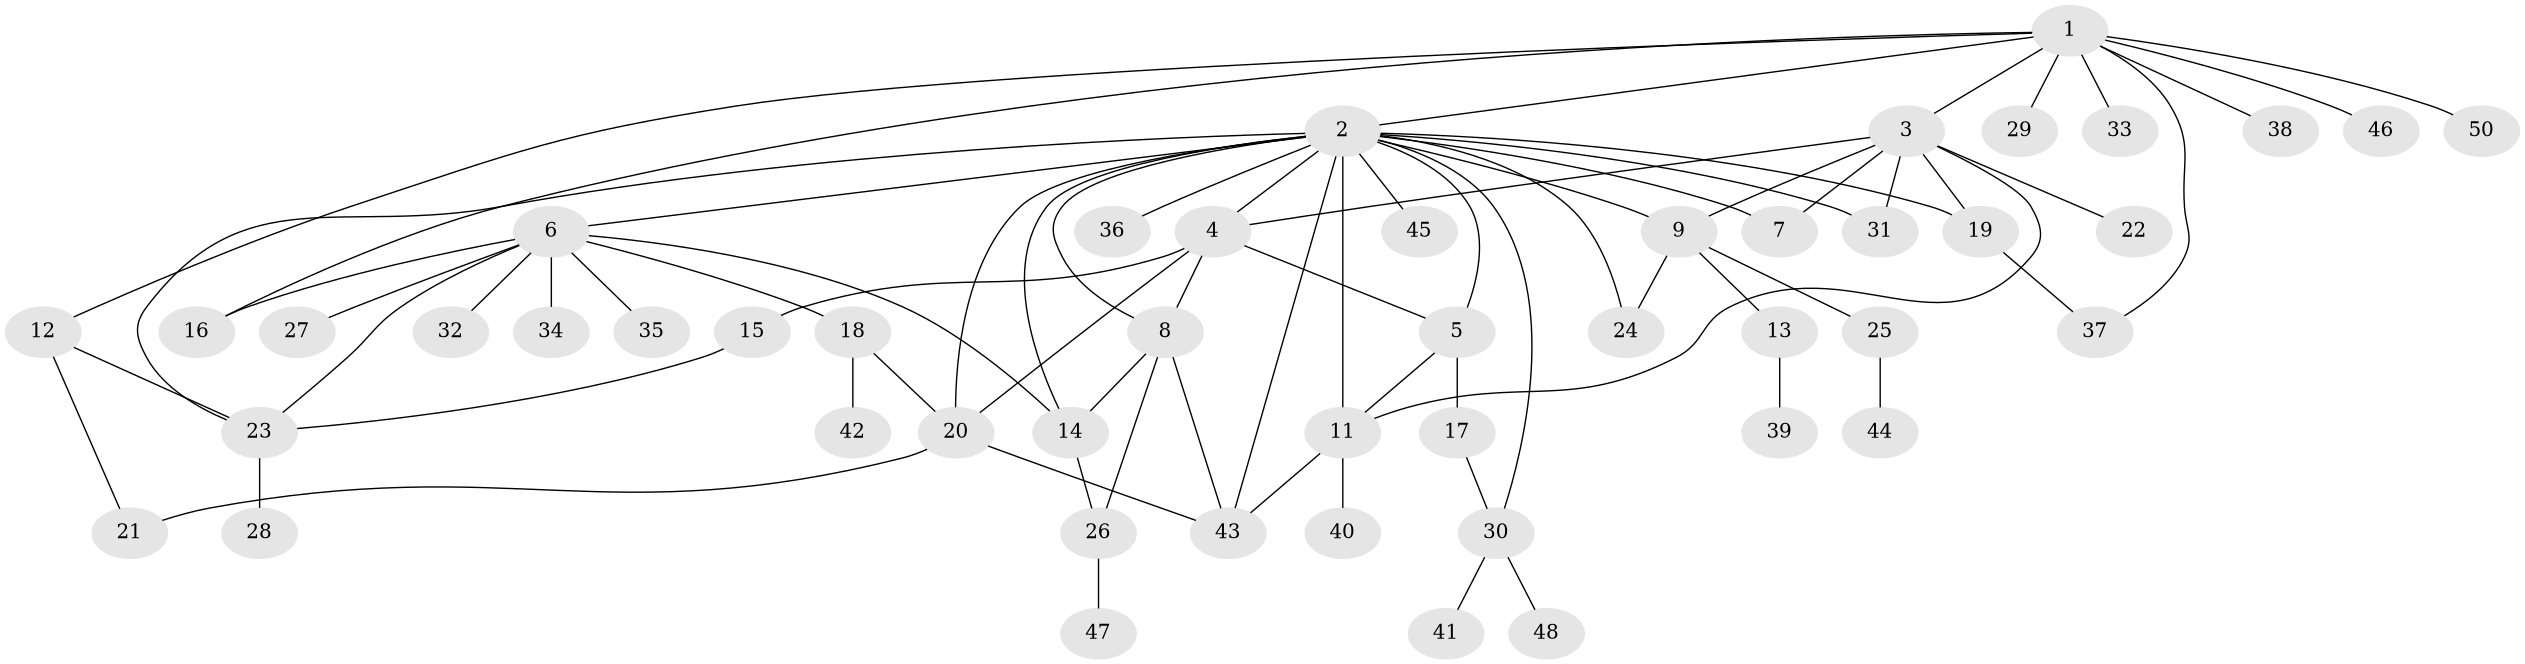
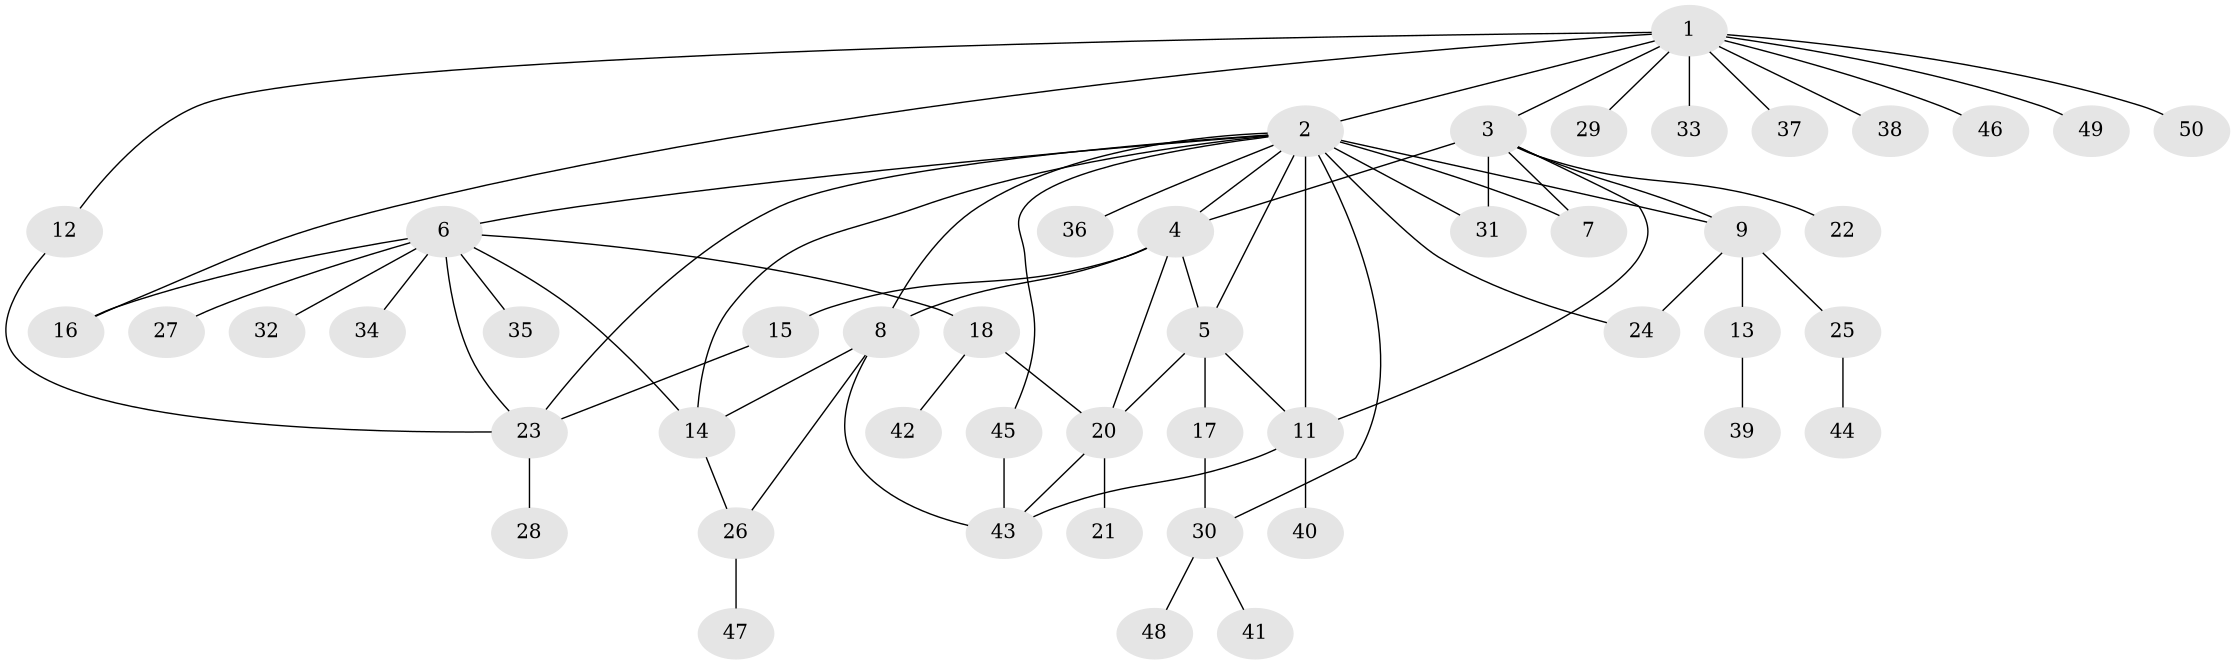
none -> (2091, 131)
(1055, 187) -> (1155, 382)
(1981, 232) -> none
(1286, 332) -> (1004, 483)
(87, 433) -> none
